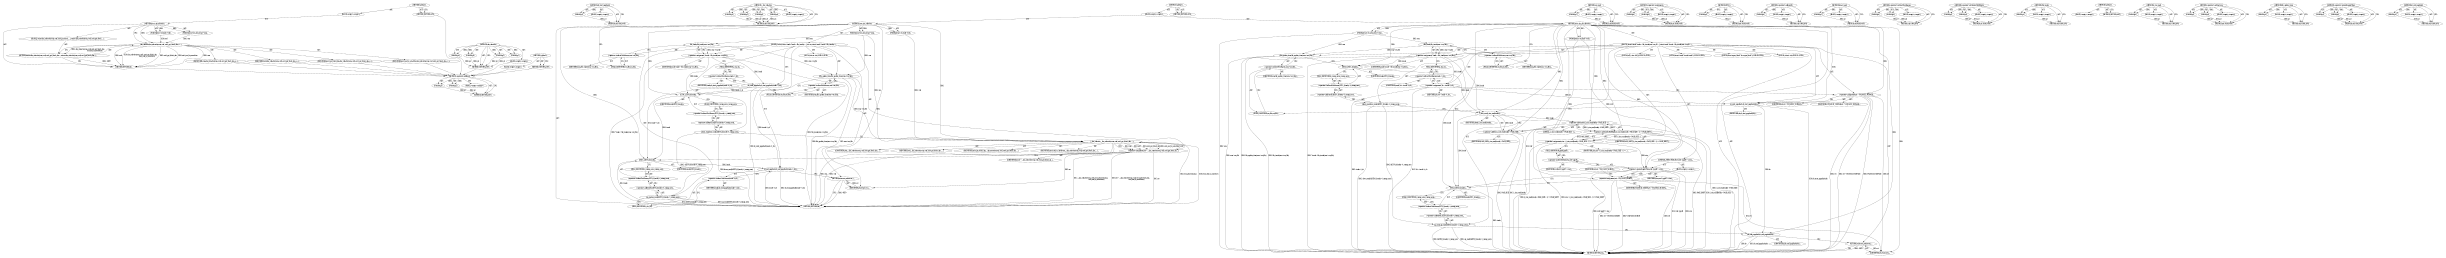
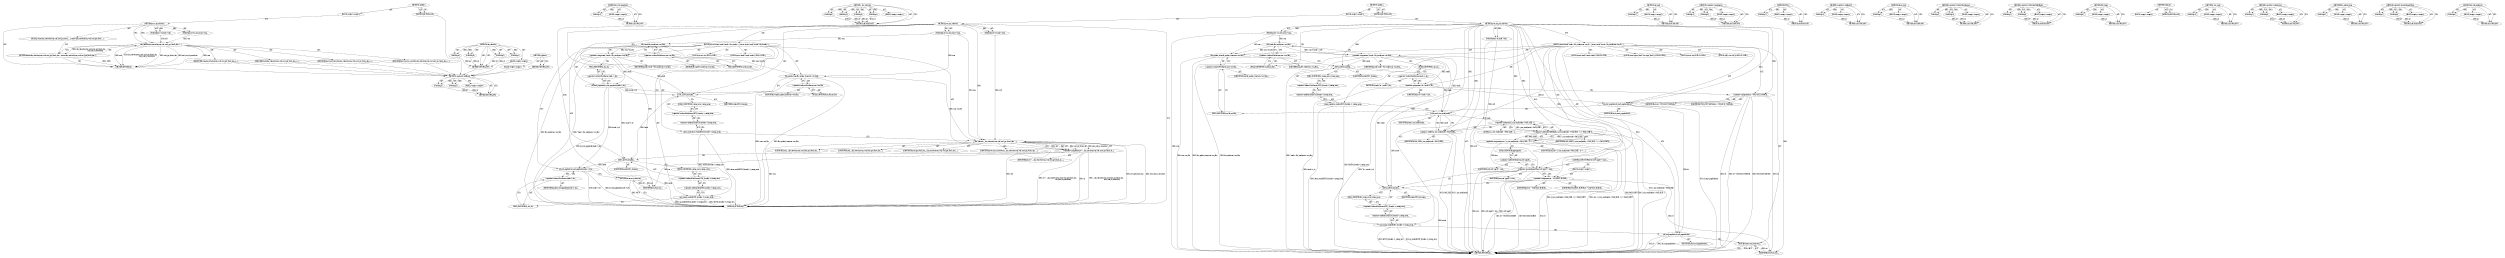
none -> (748, 56)
(715, 86) -> none
(1607, 174) -> (1542, 183)
(848, 183) -> (650, 183)
